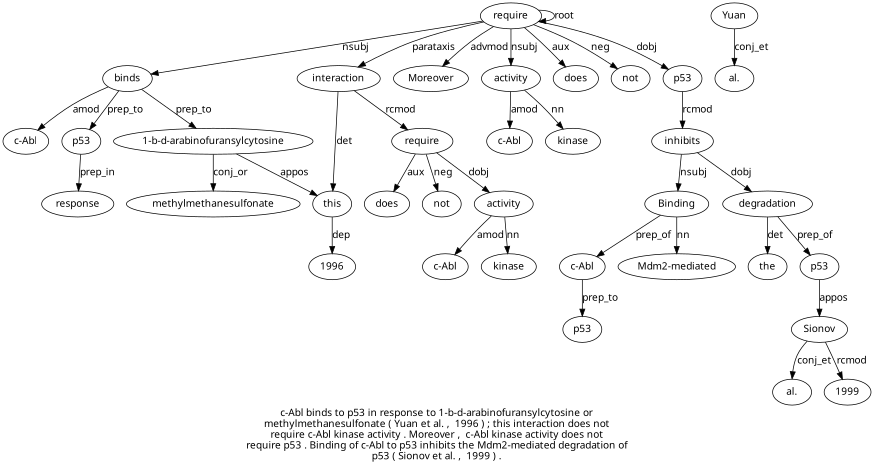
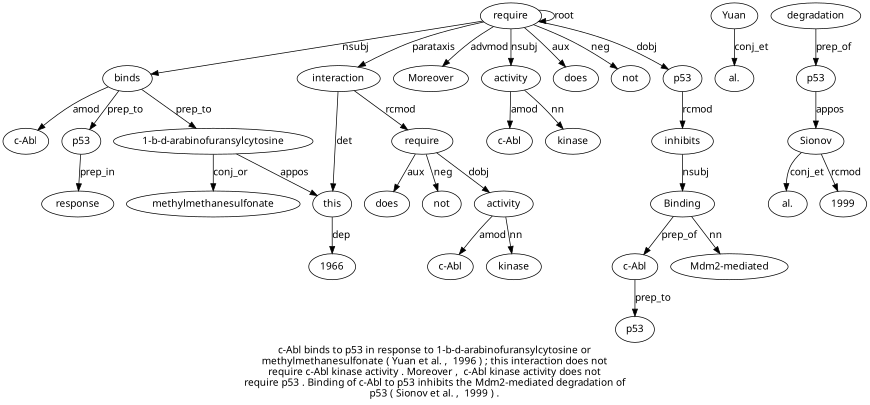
(721, 170) -> none
(332, 267) -> (332, 267)
(768, 267) -> none
